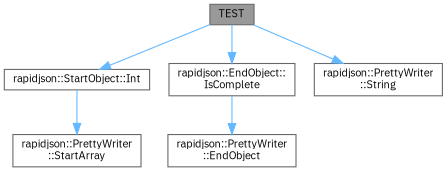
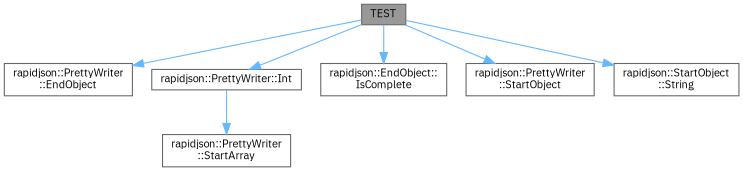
(77, 80) -> (227, 80)
(378, 80) -> (677, 80)
none -> (530, 80)
(232, 110) -> (252, 42)
